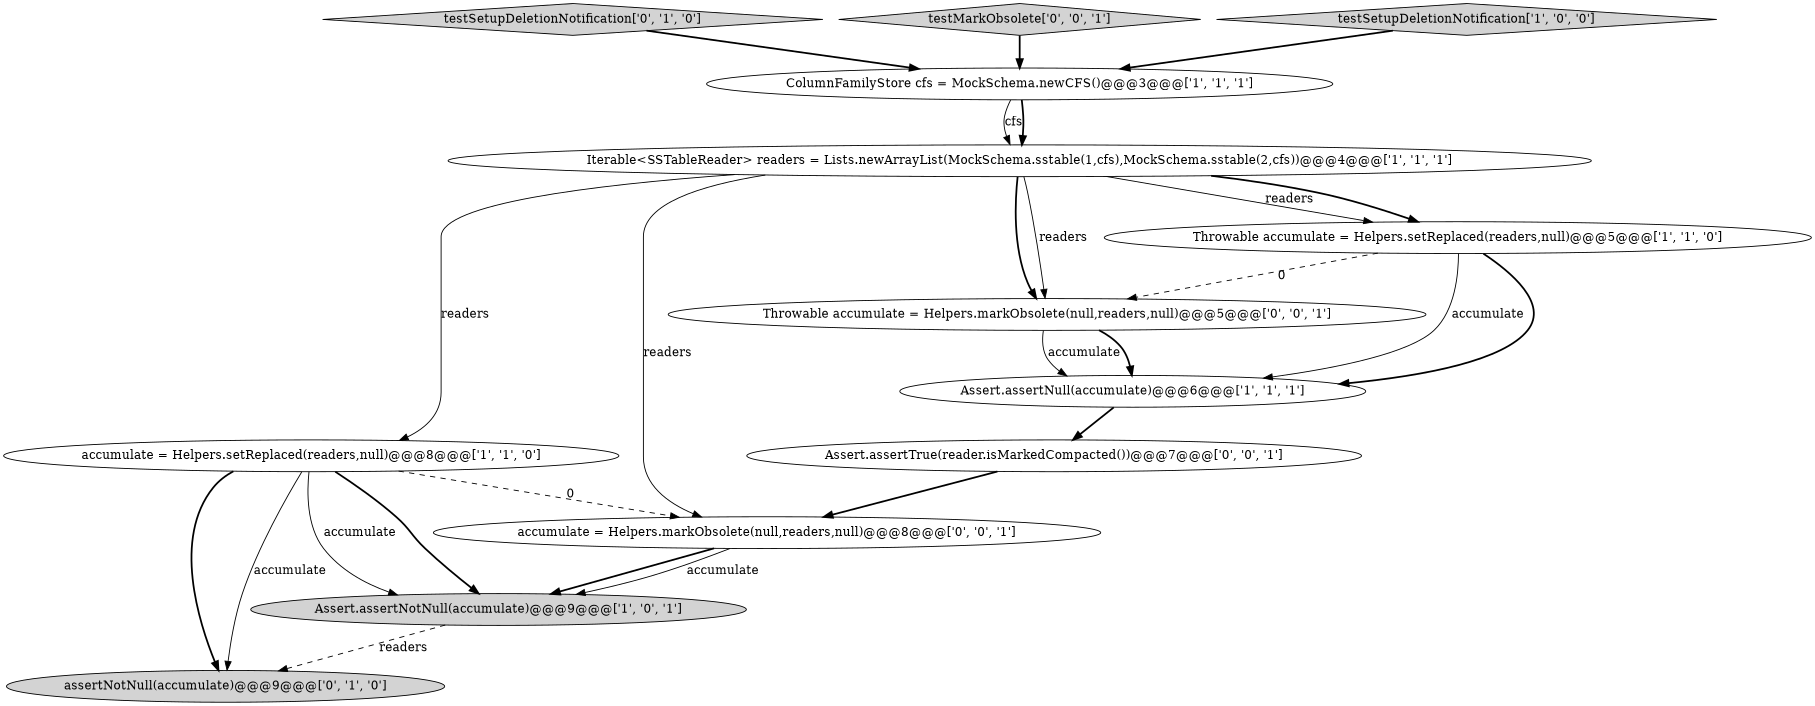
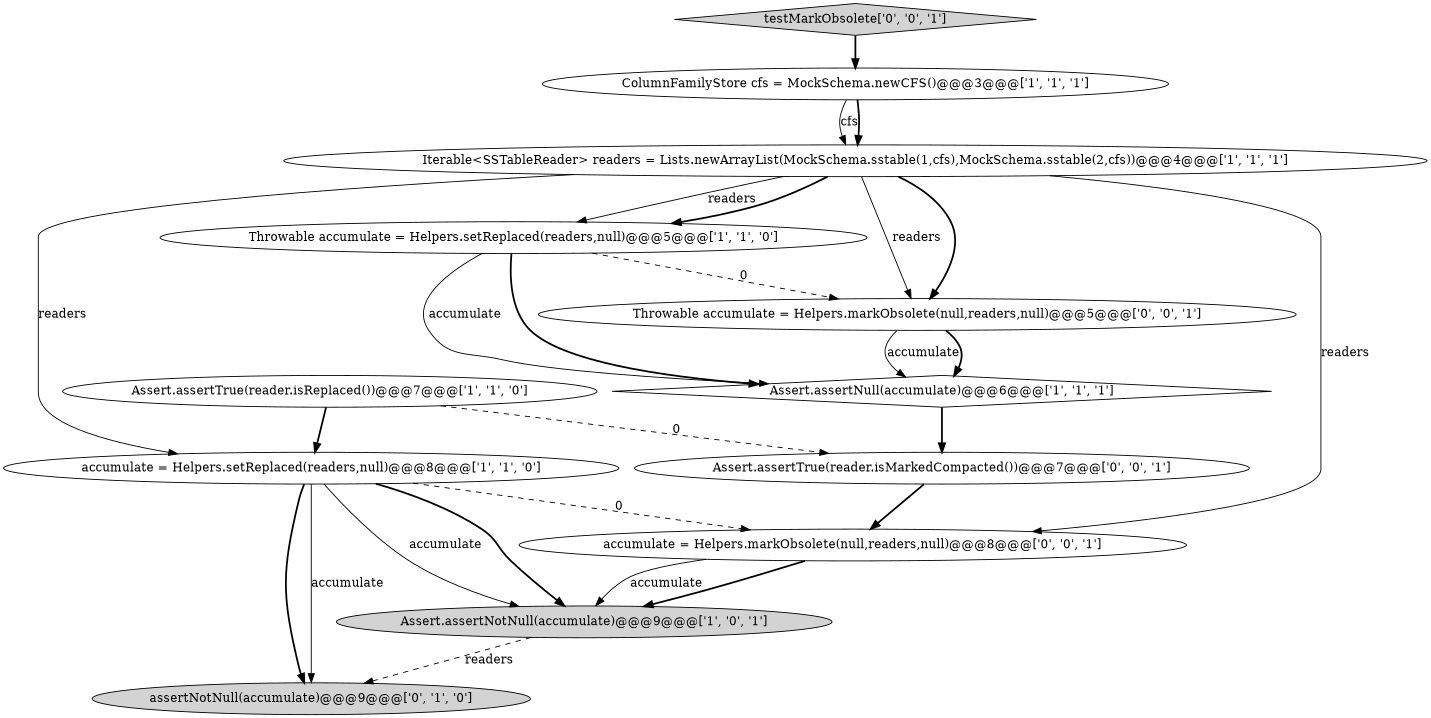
(573, 19) -> none
(1467, 19) -> none
none -> (330, 391)
(1133, 391) -> (942, 391)
